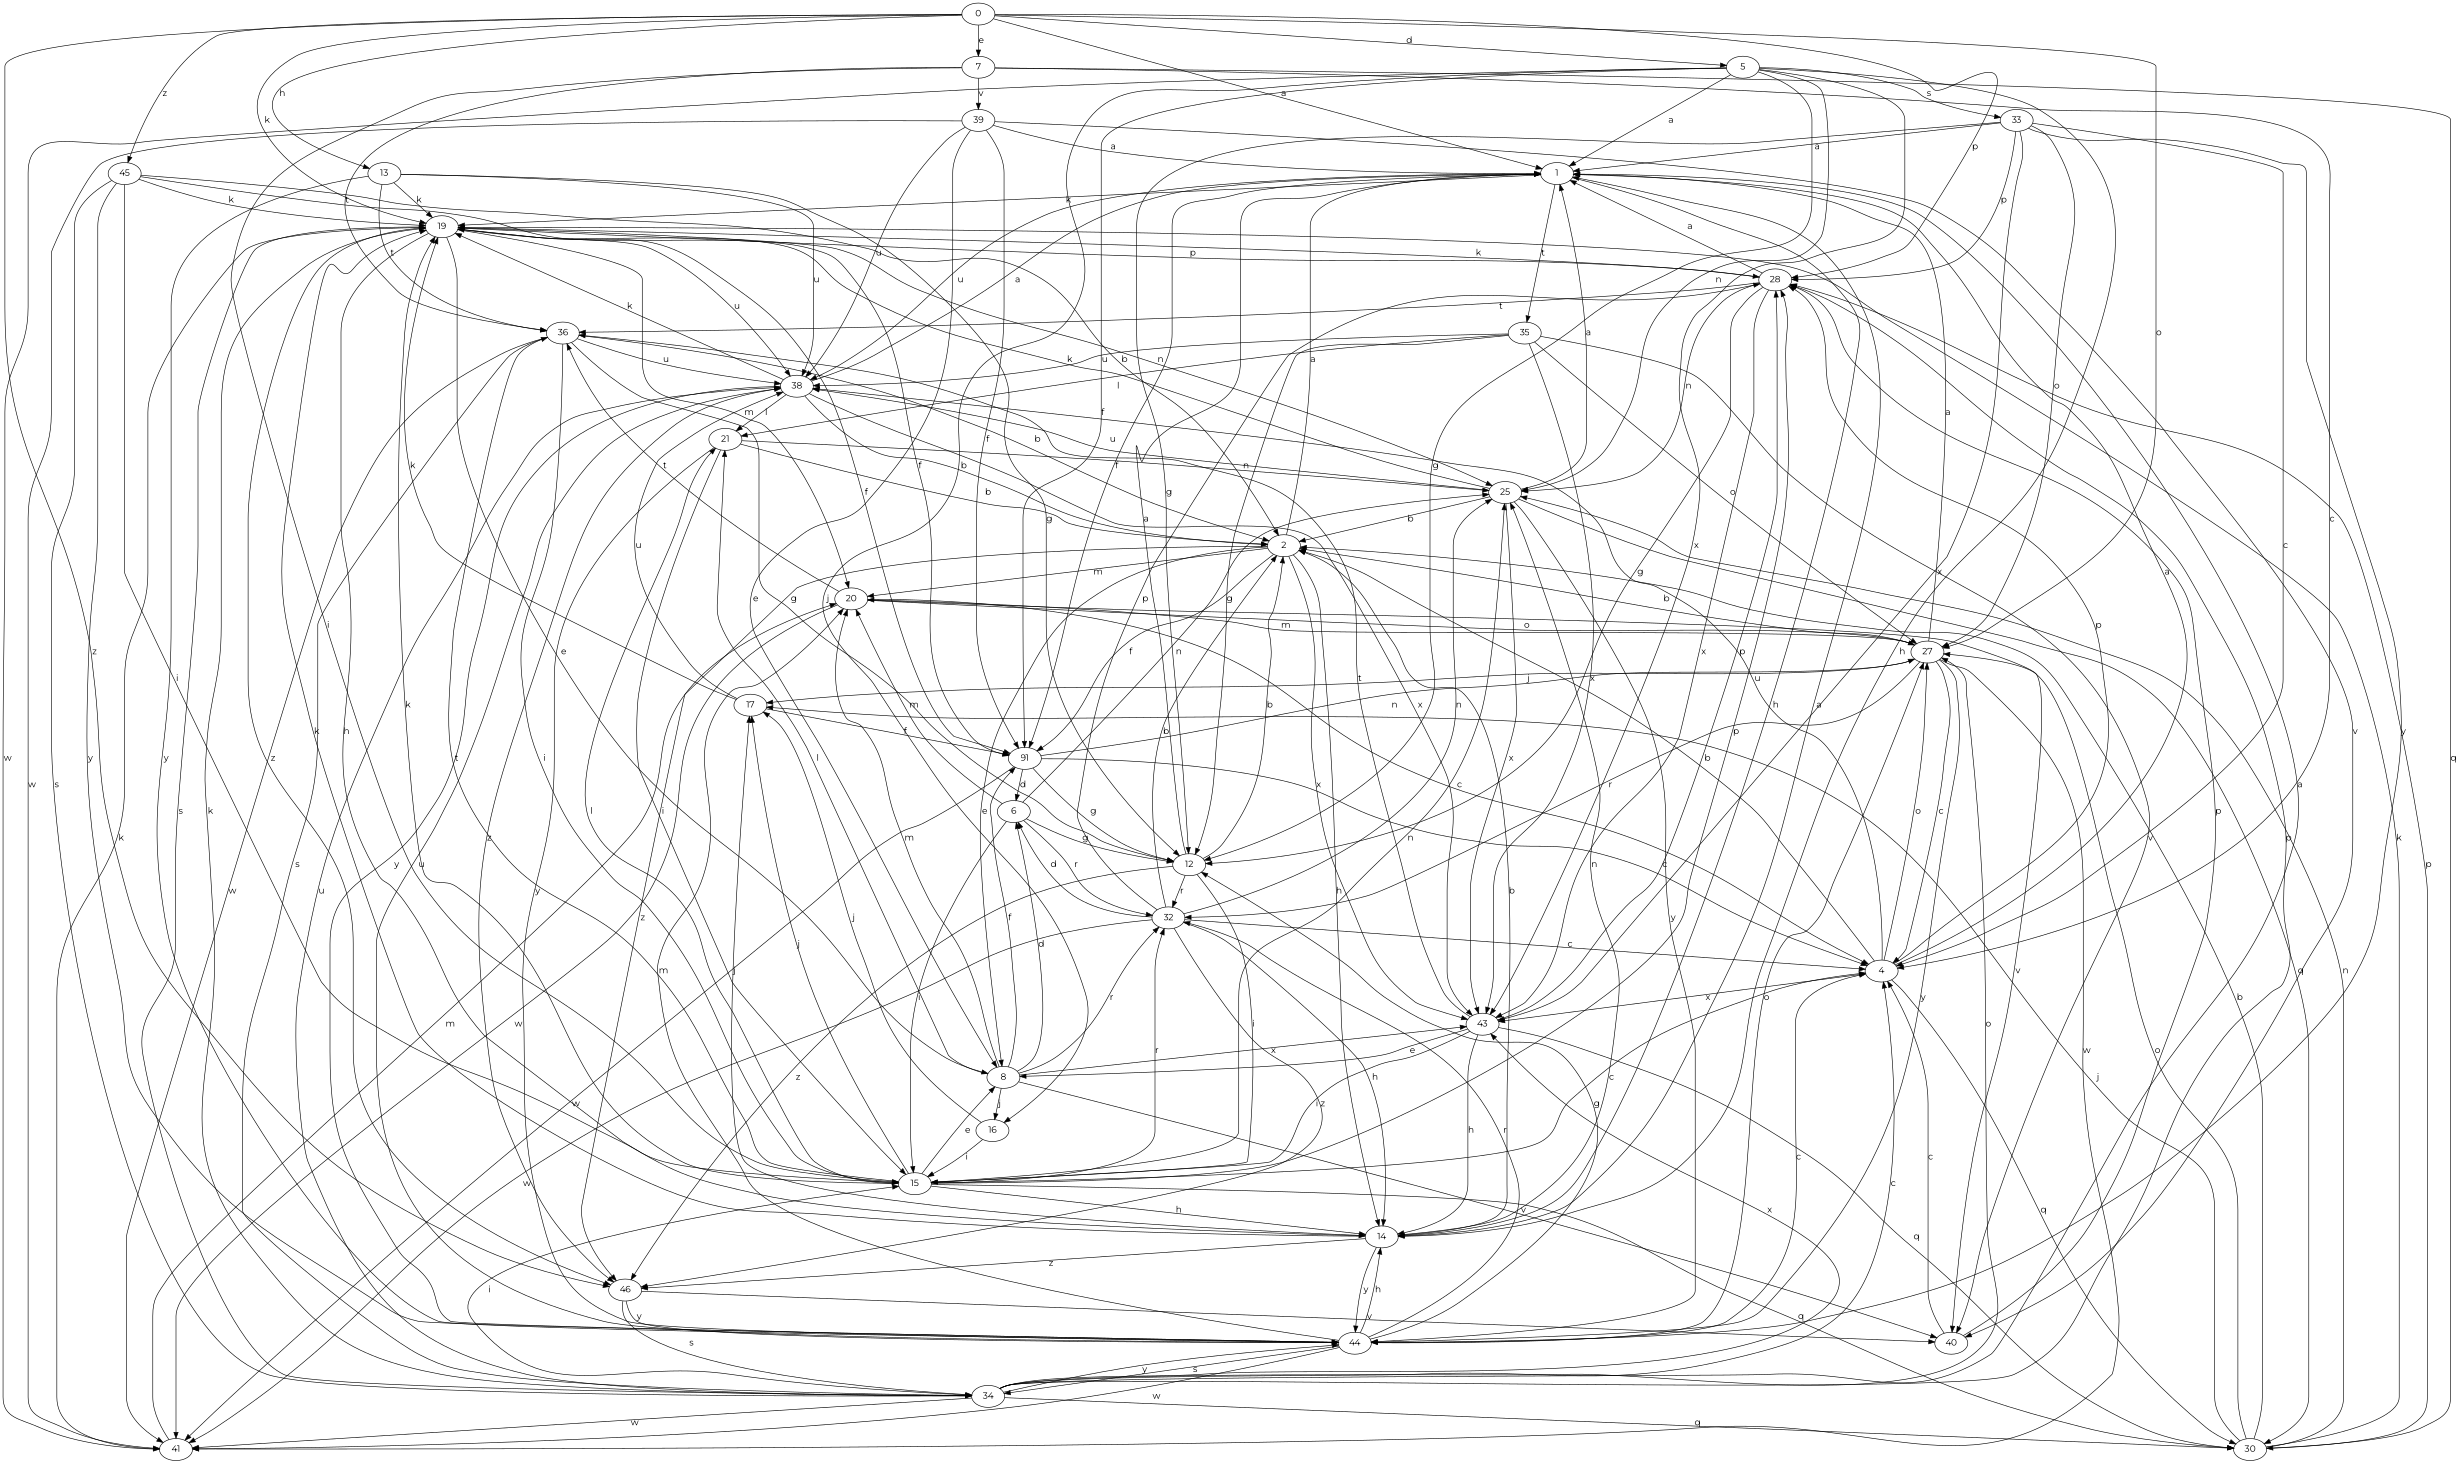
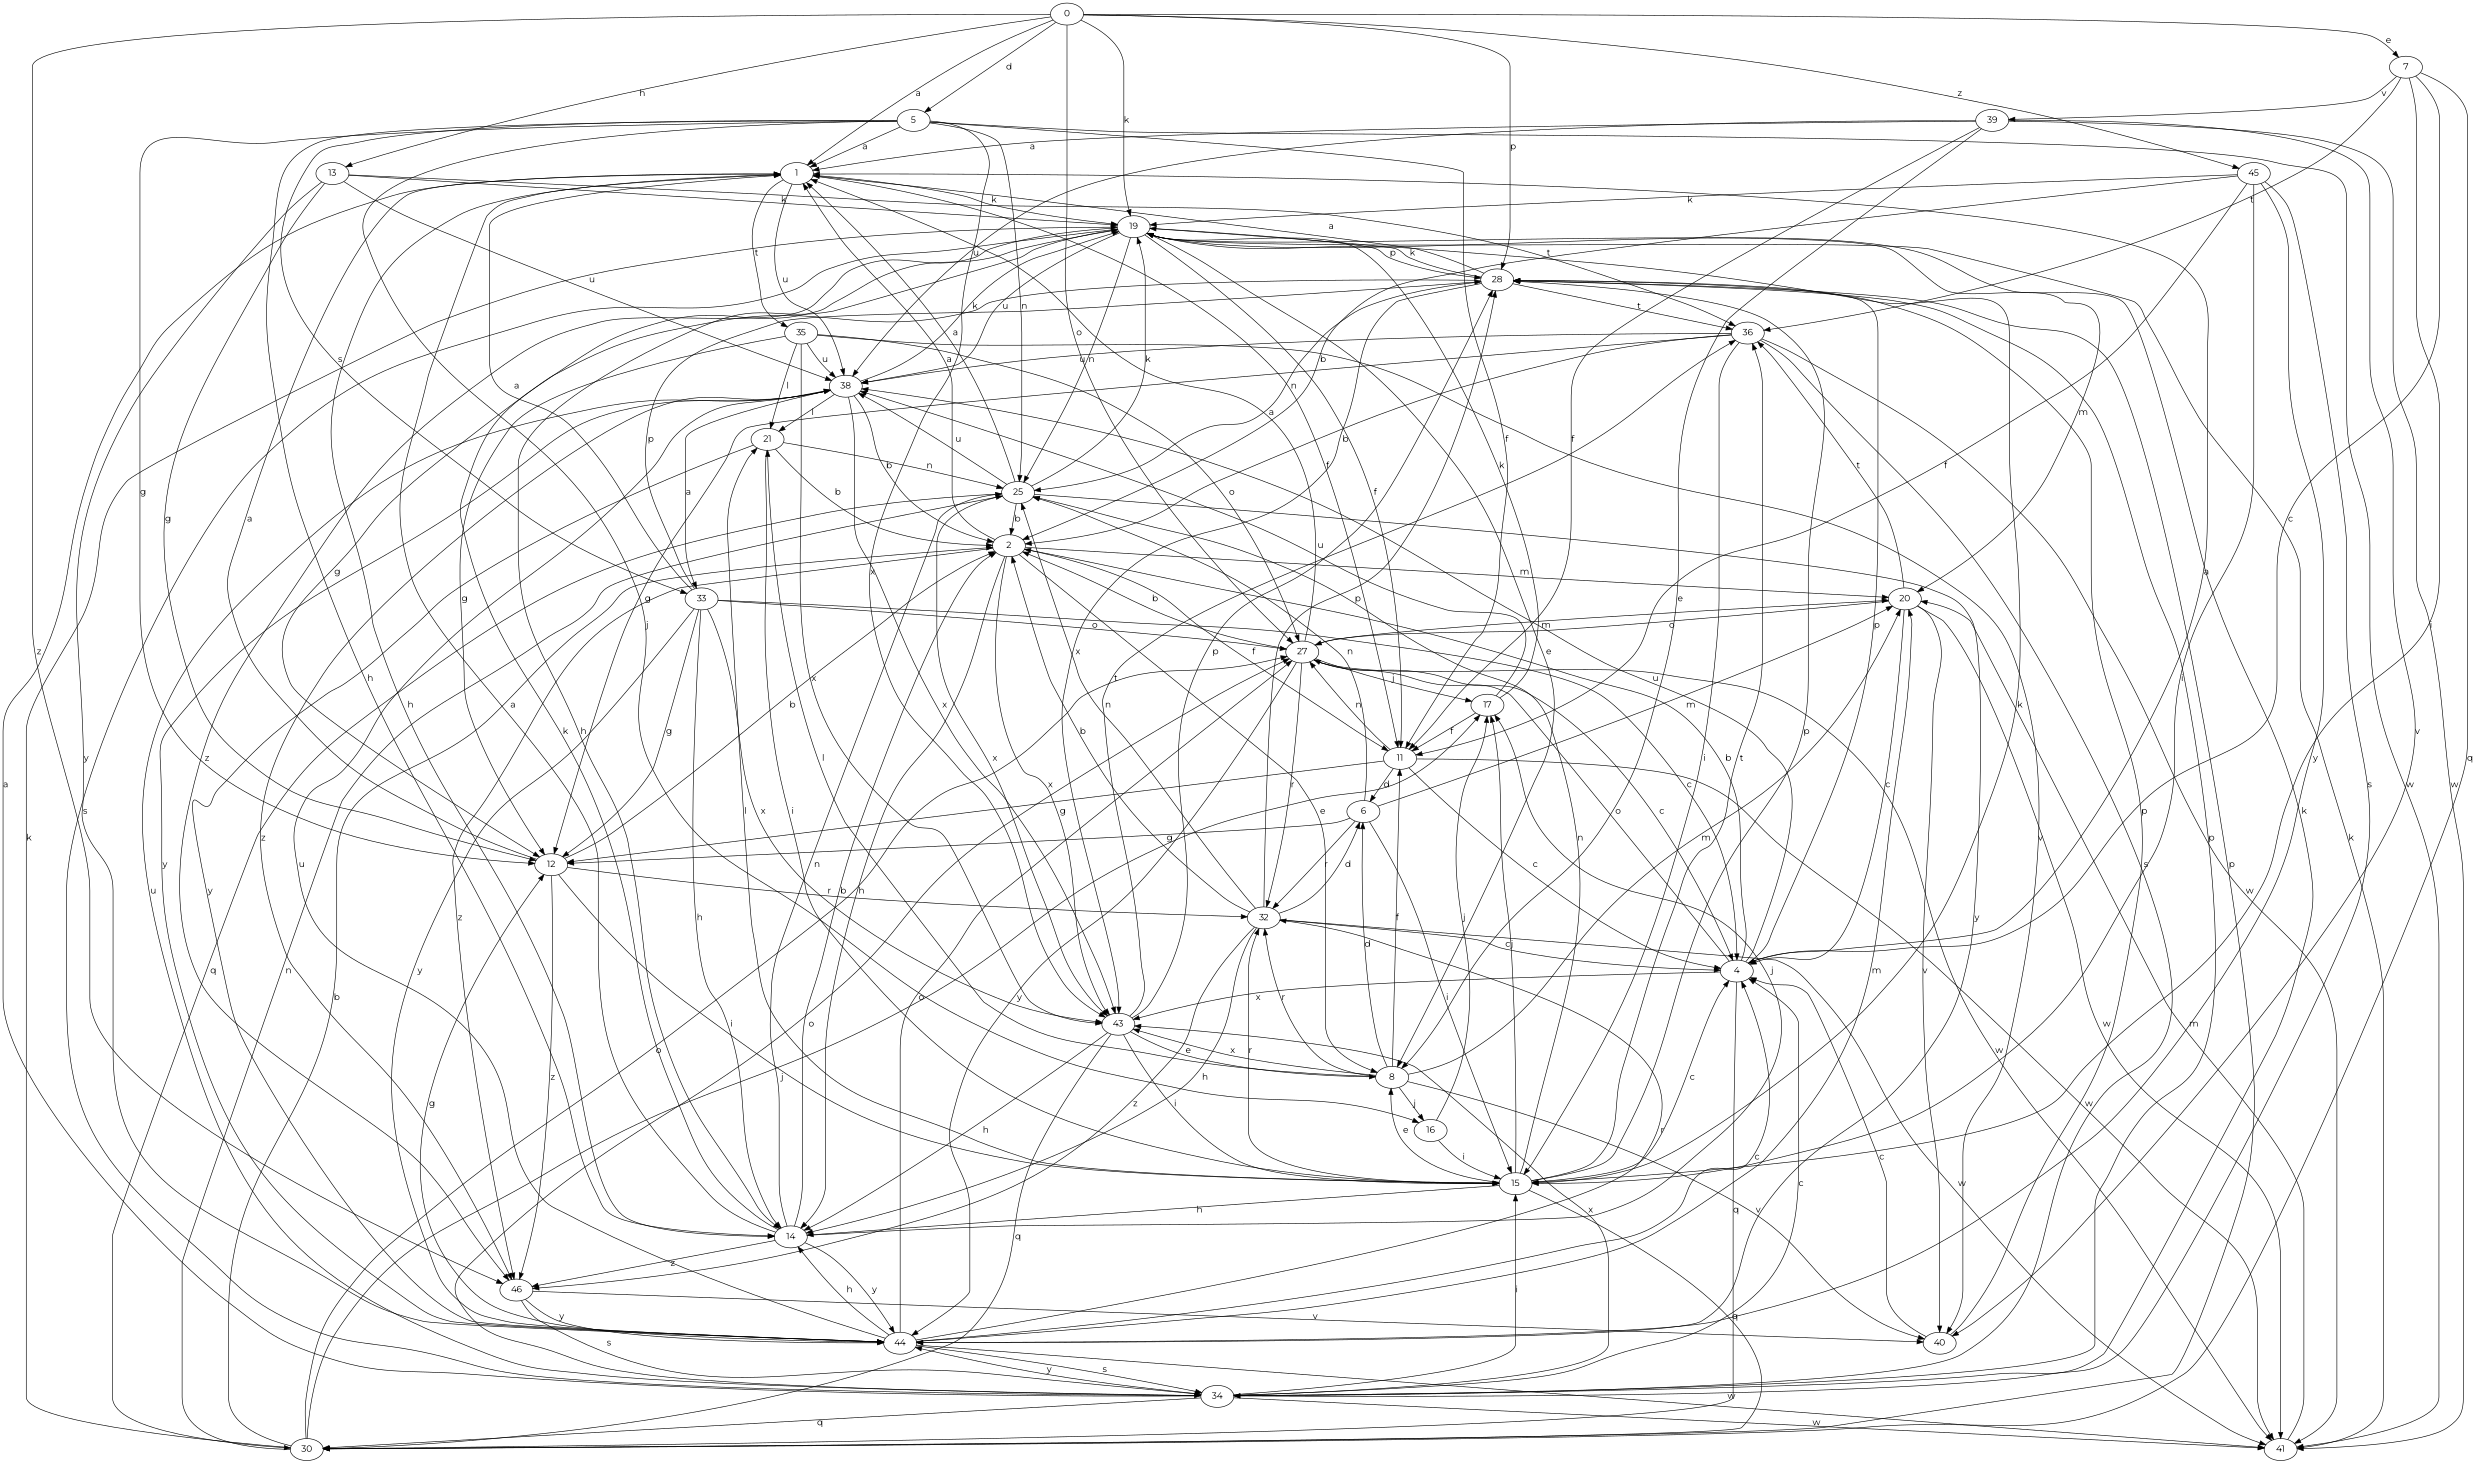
(1132, 205) -> (689, 435)
(1025, 758) -> (1400, 758)
none -> (697, 924)
